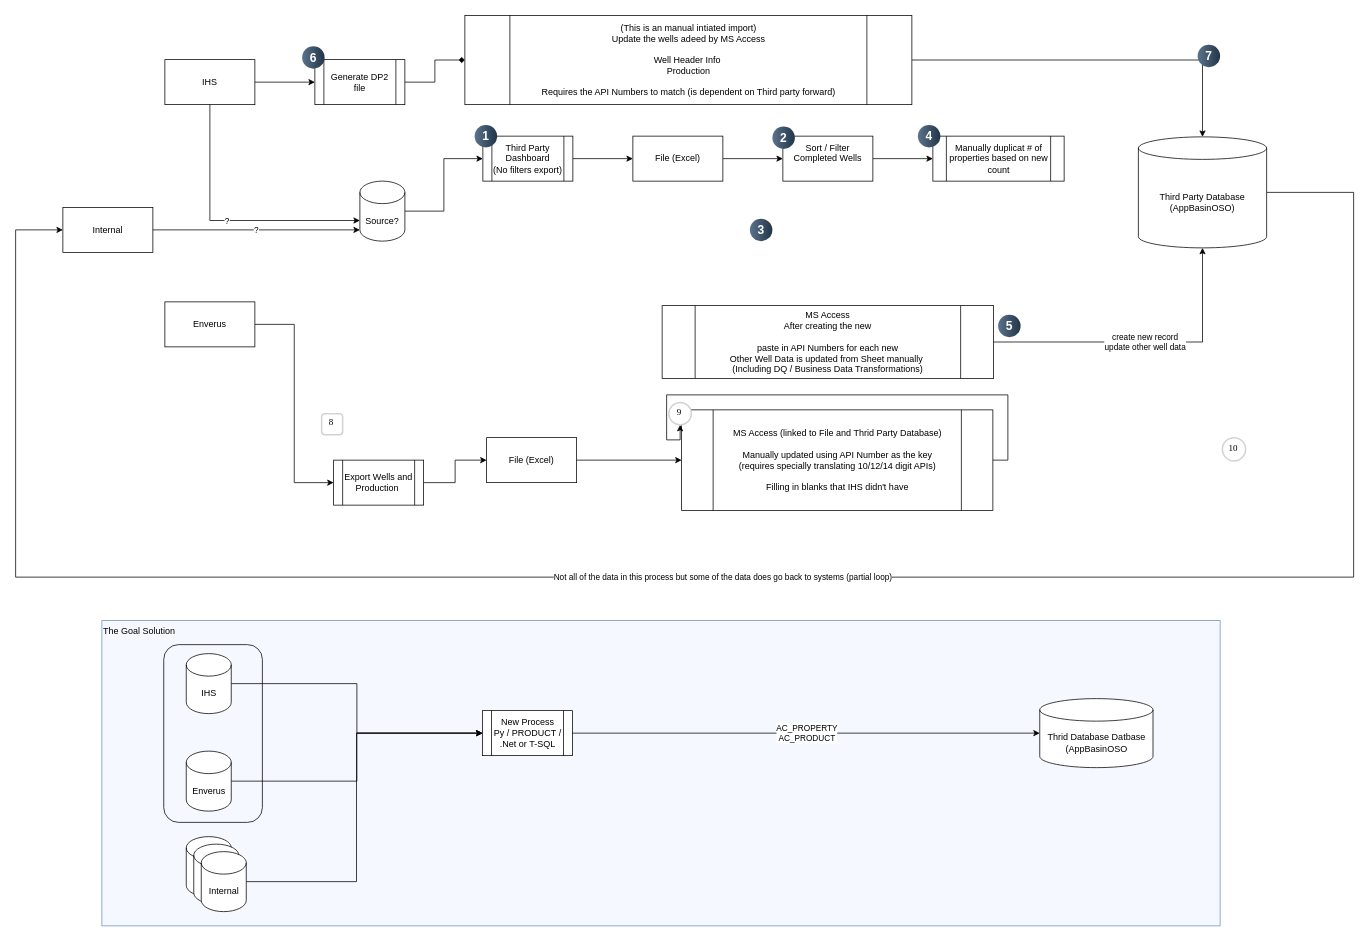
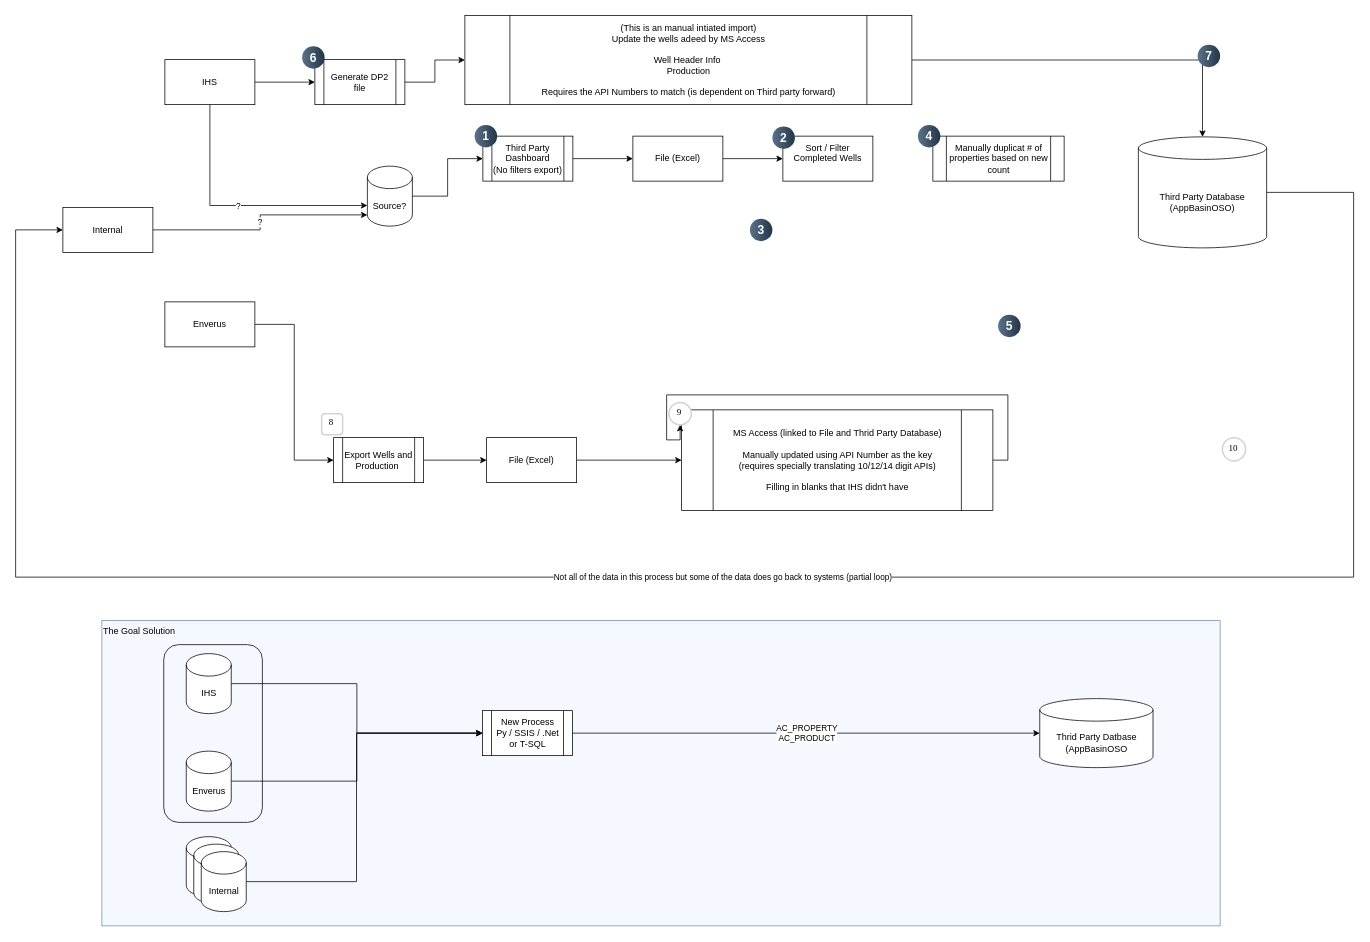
(458, 60) -> (458, 60)
(900, 159) -> none
(382, 211) -> (390, 196)
(1202, 299) -> none
(828, 342) -> none
(378, 483) -> (378, 460)
(528, 733) -> (528, 733)
(1097, 743) -> (1097, 743)
